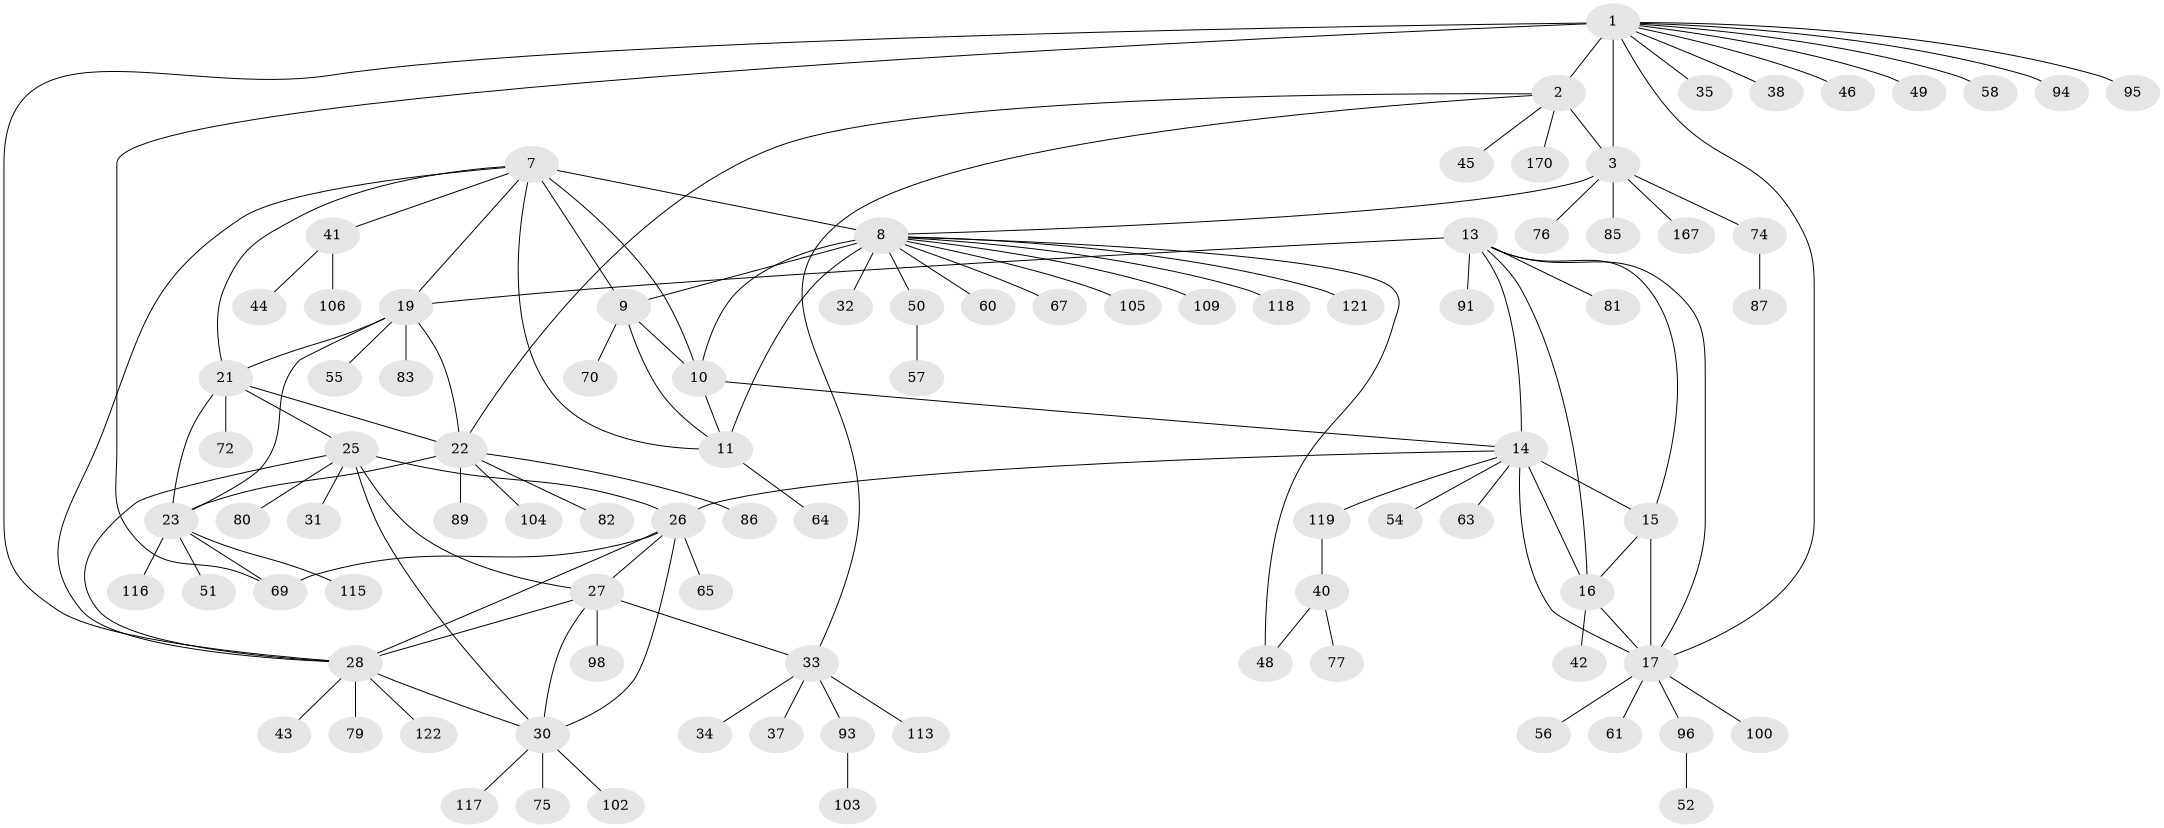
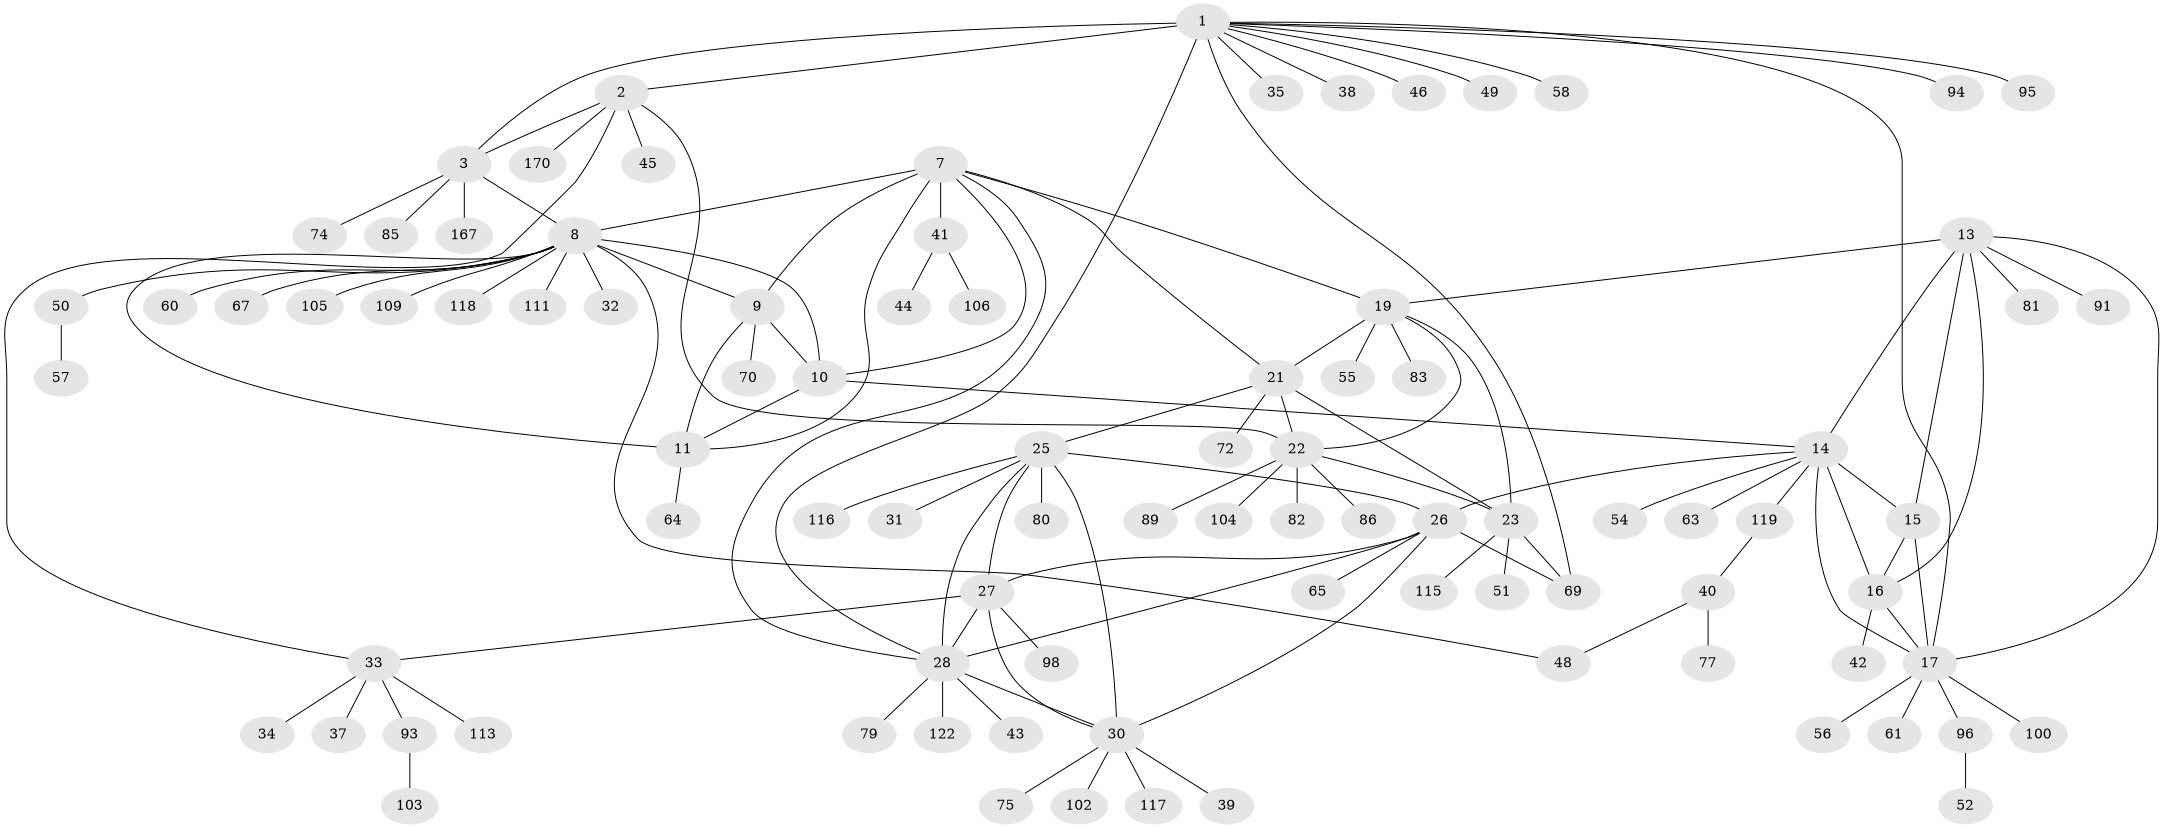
(1542, 236) -> none
(1356, 307) -> (538, 307)
(1760, 307) -> none
(152, 560) -> (929, 480)
none -> (1227, 806)
